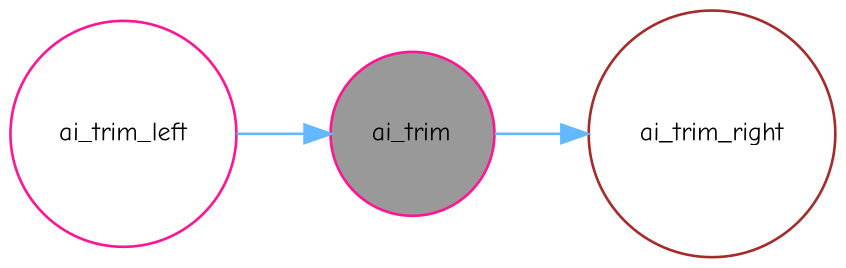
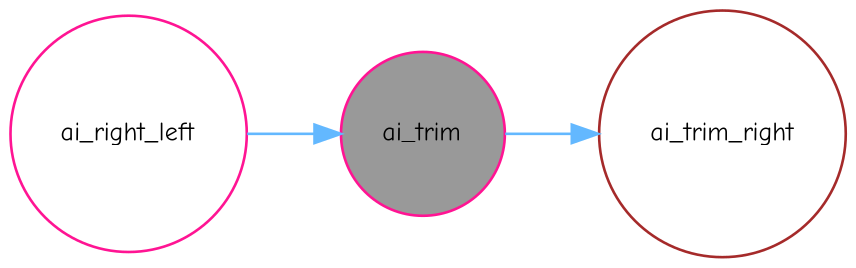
(123, 134) -> (129, 134)
